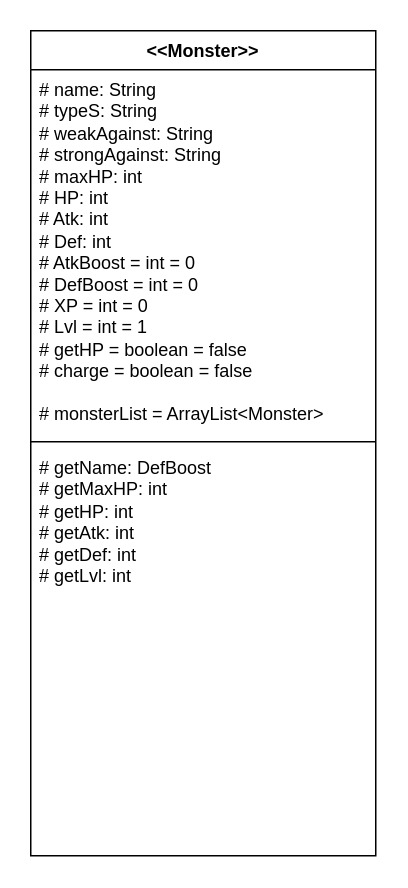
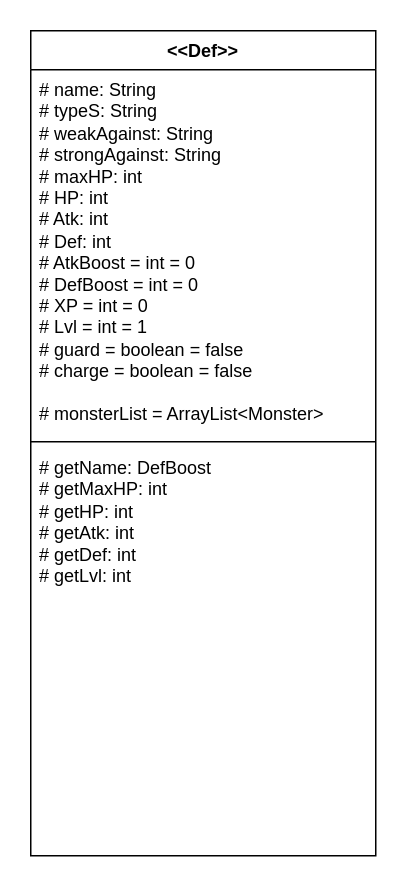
(203, 52) -> (203, 52)
(199, 242) -> (199, 242)
